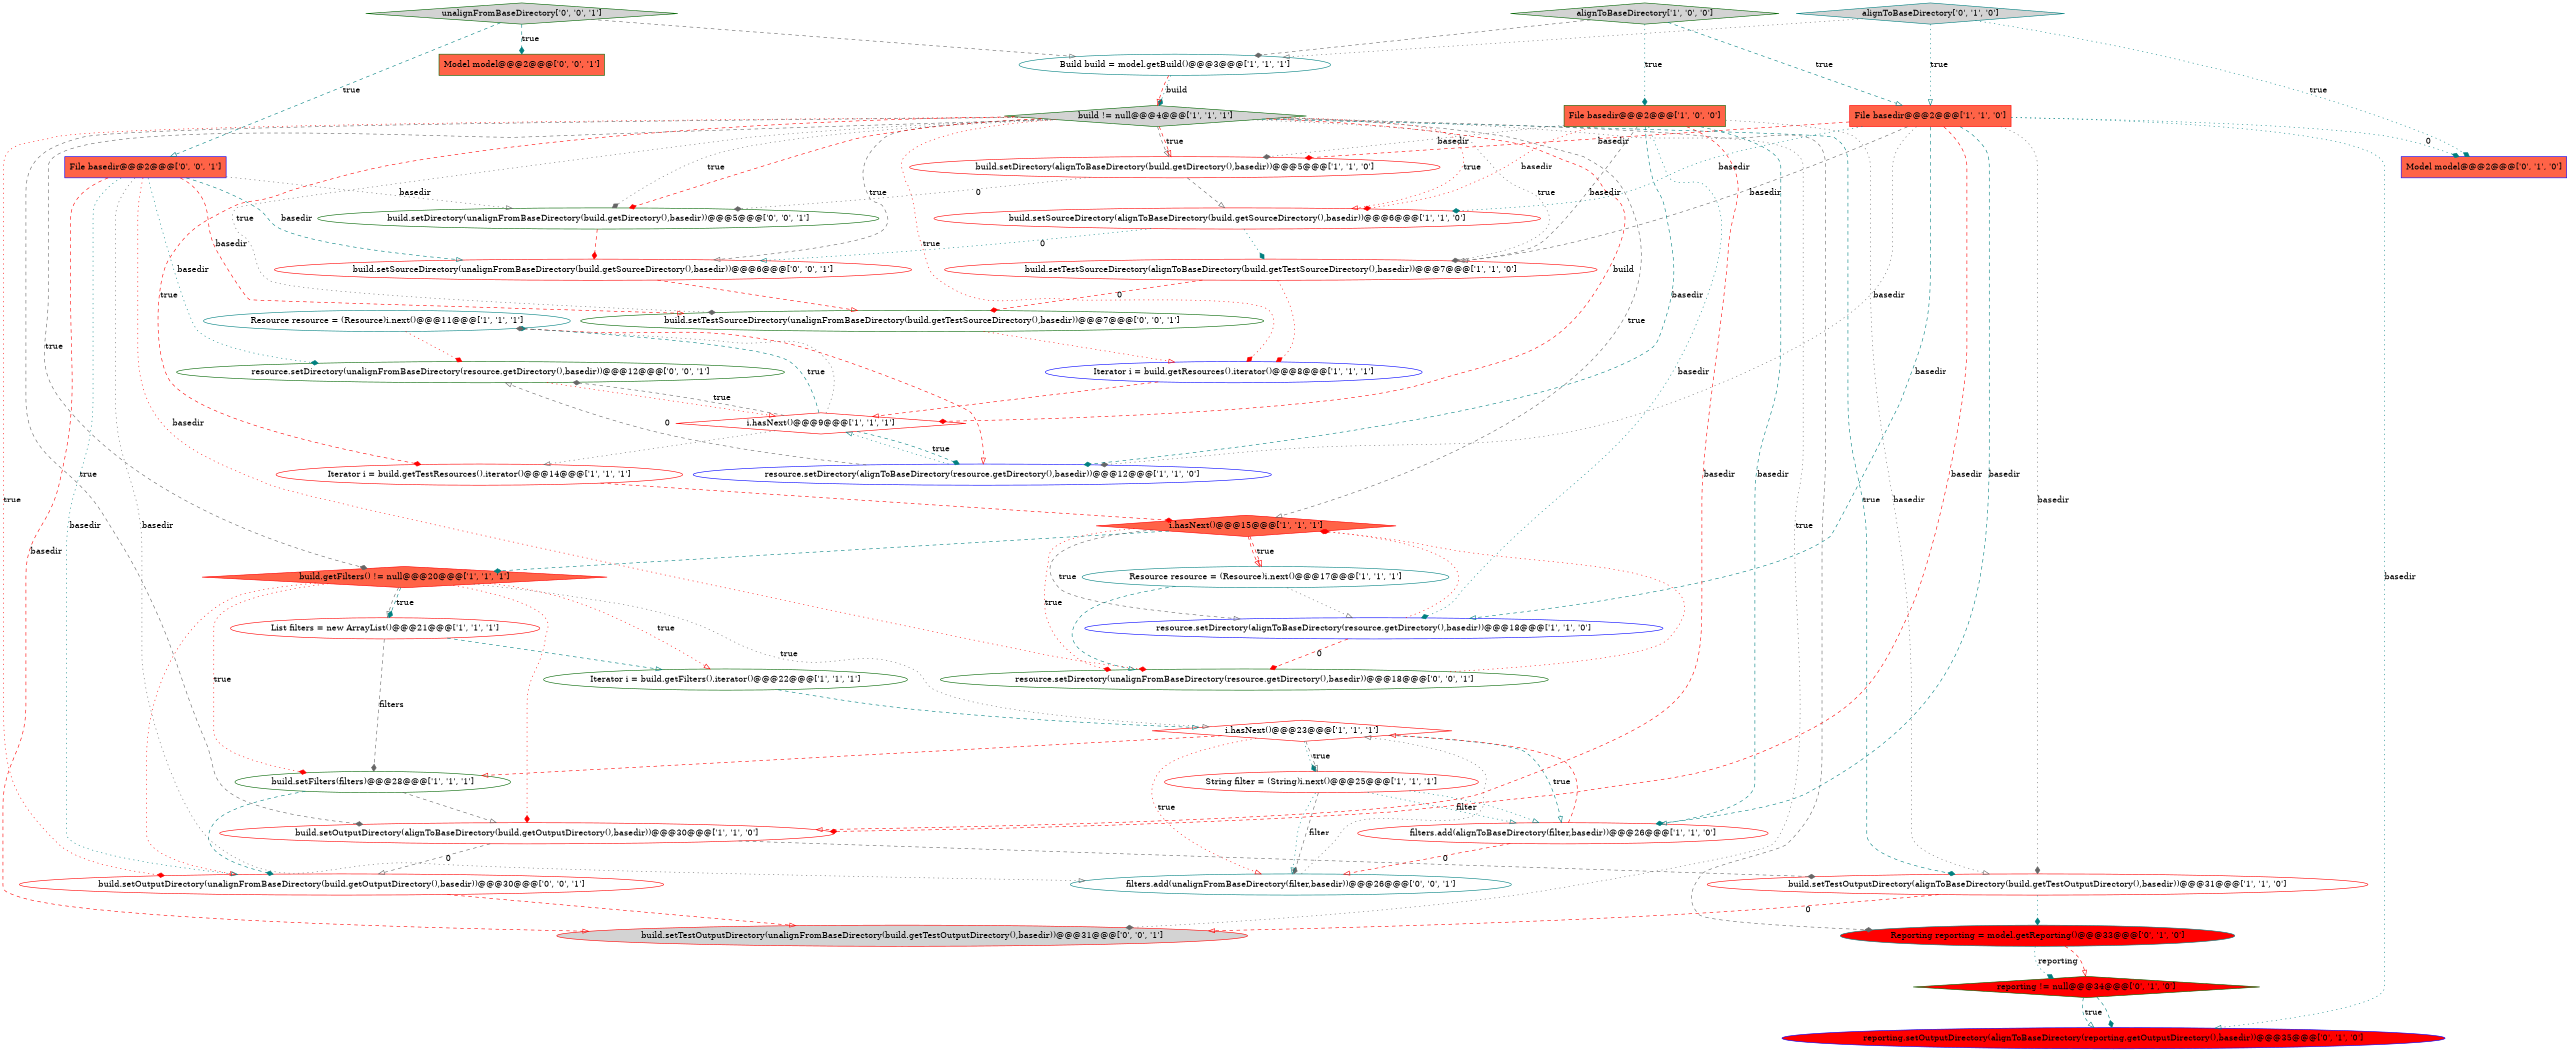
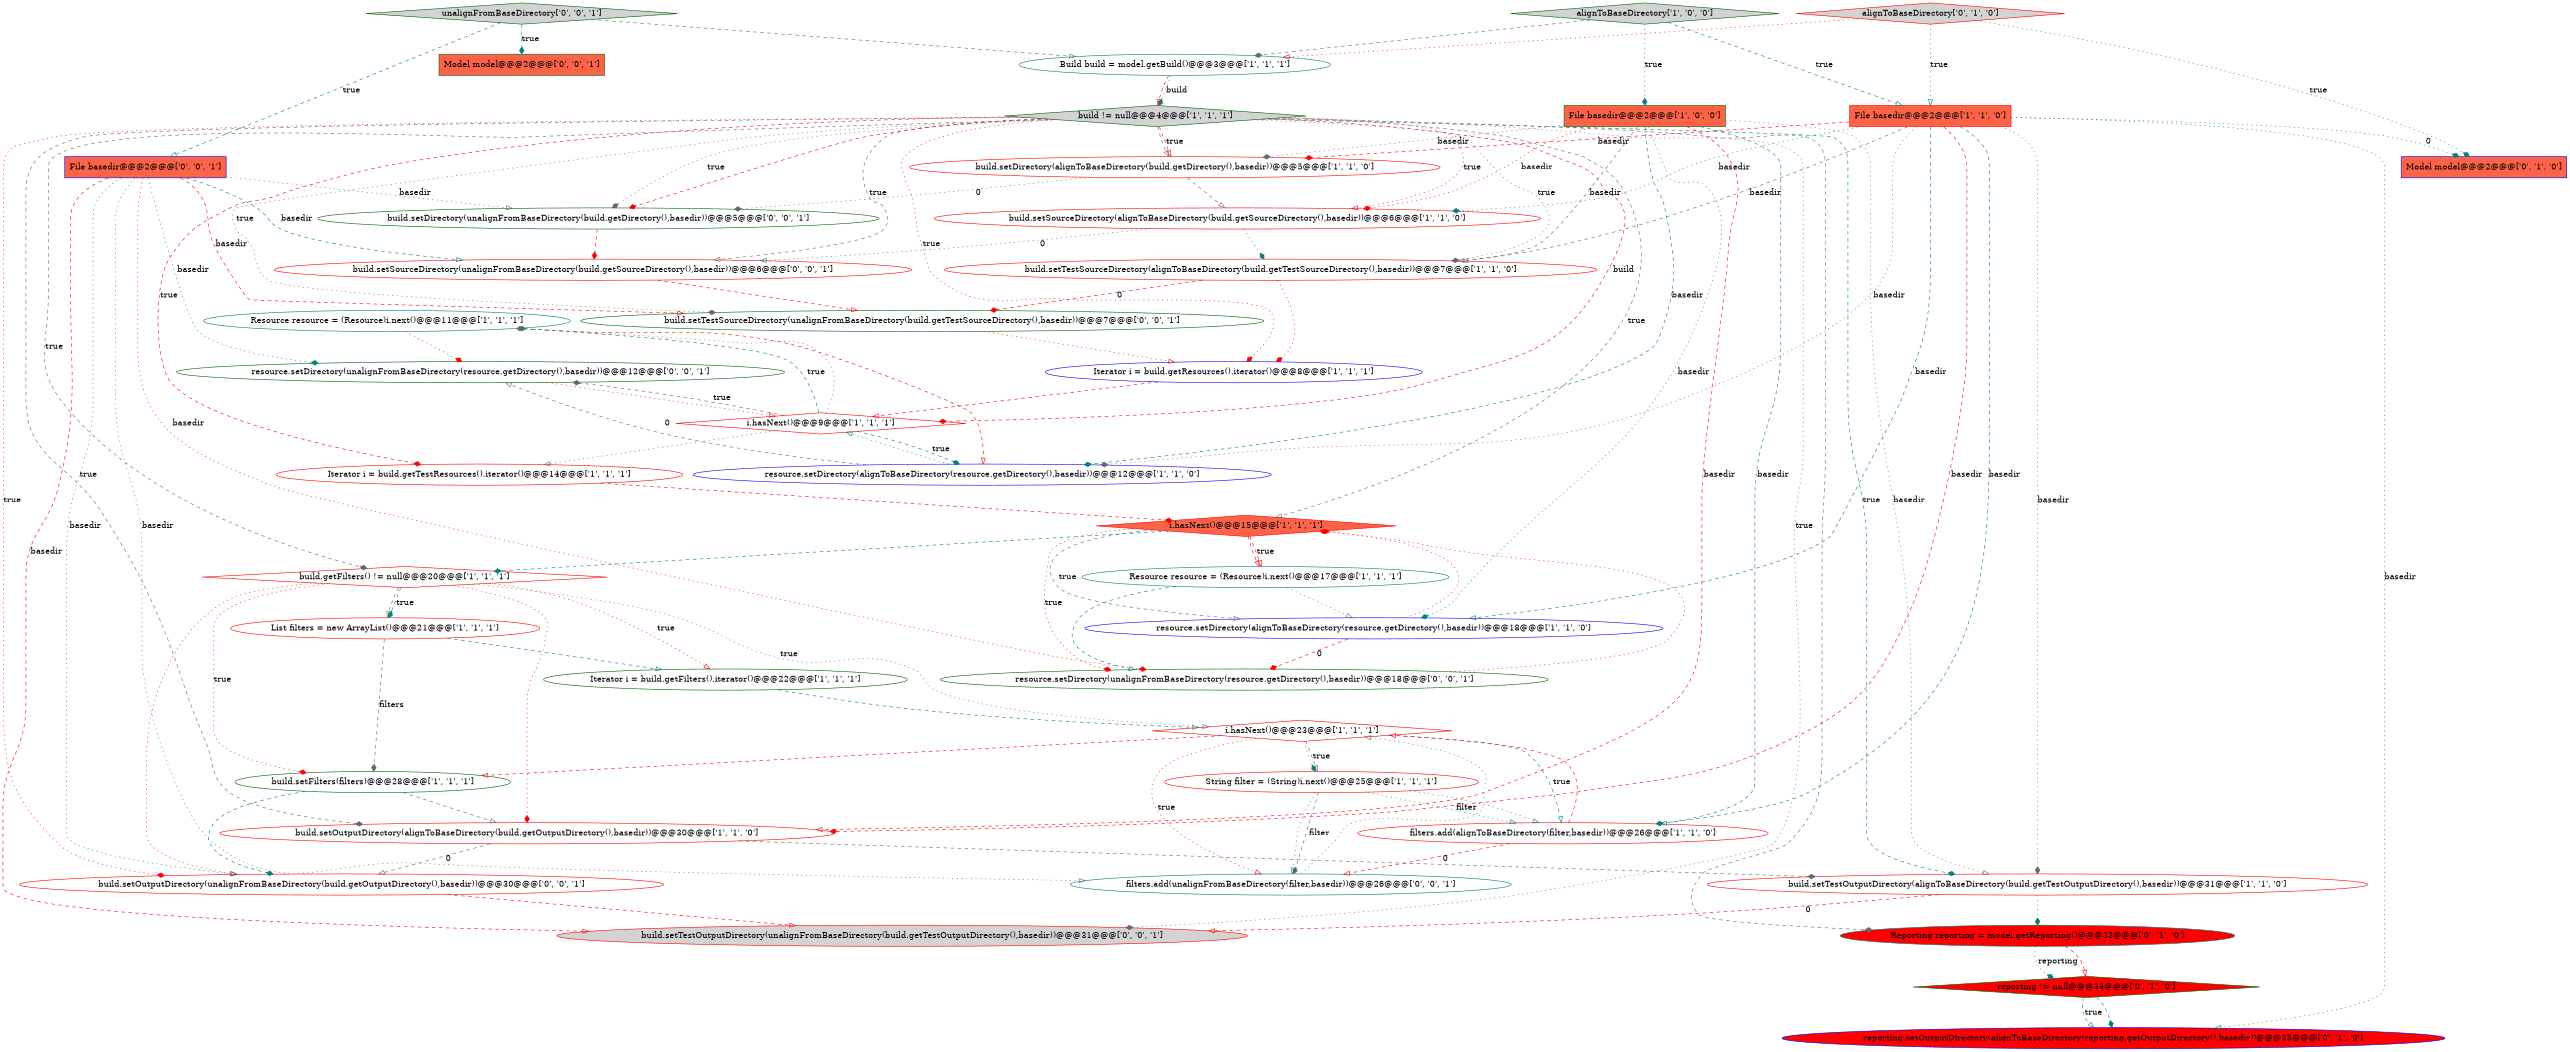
(1930, 14) -> (1930, 14)
(1576, 38) -> (1576, 38)
(405, 577) -> (405, 577)
